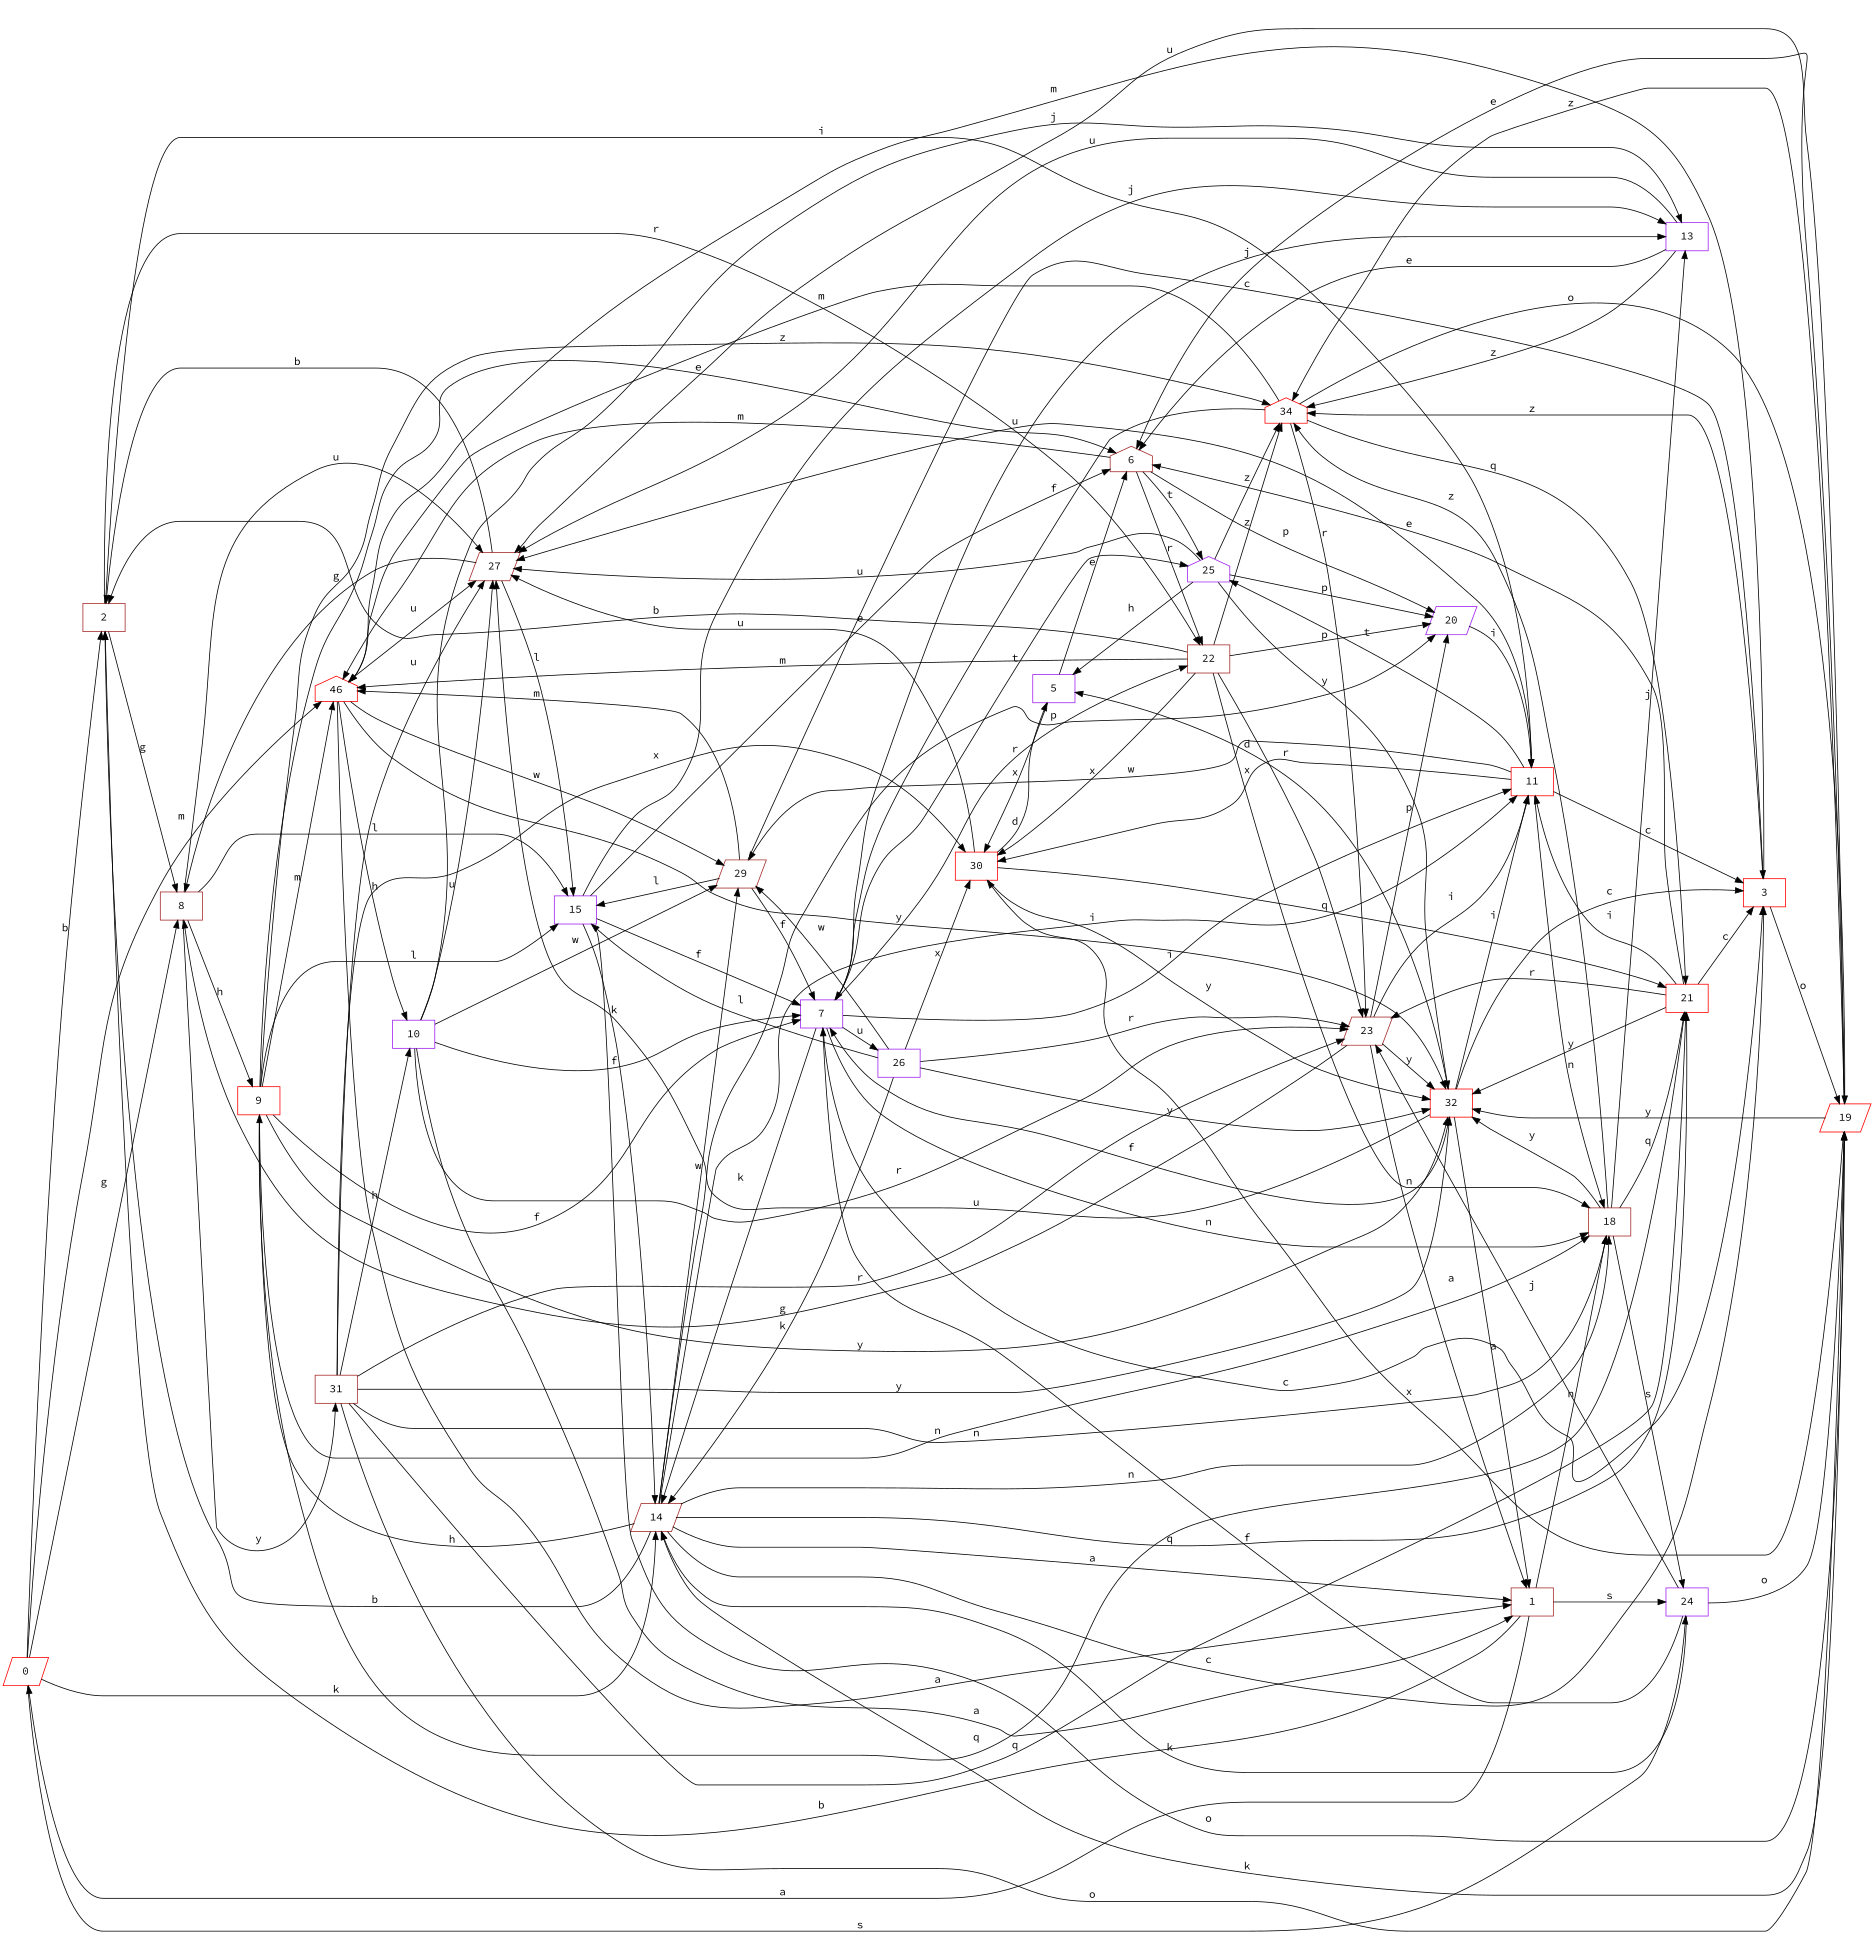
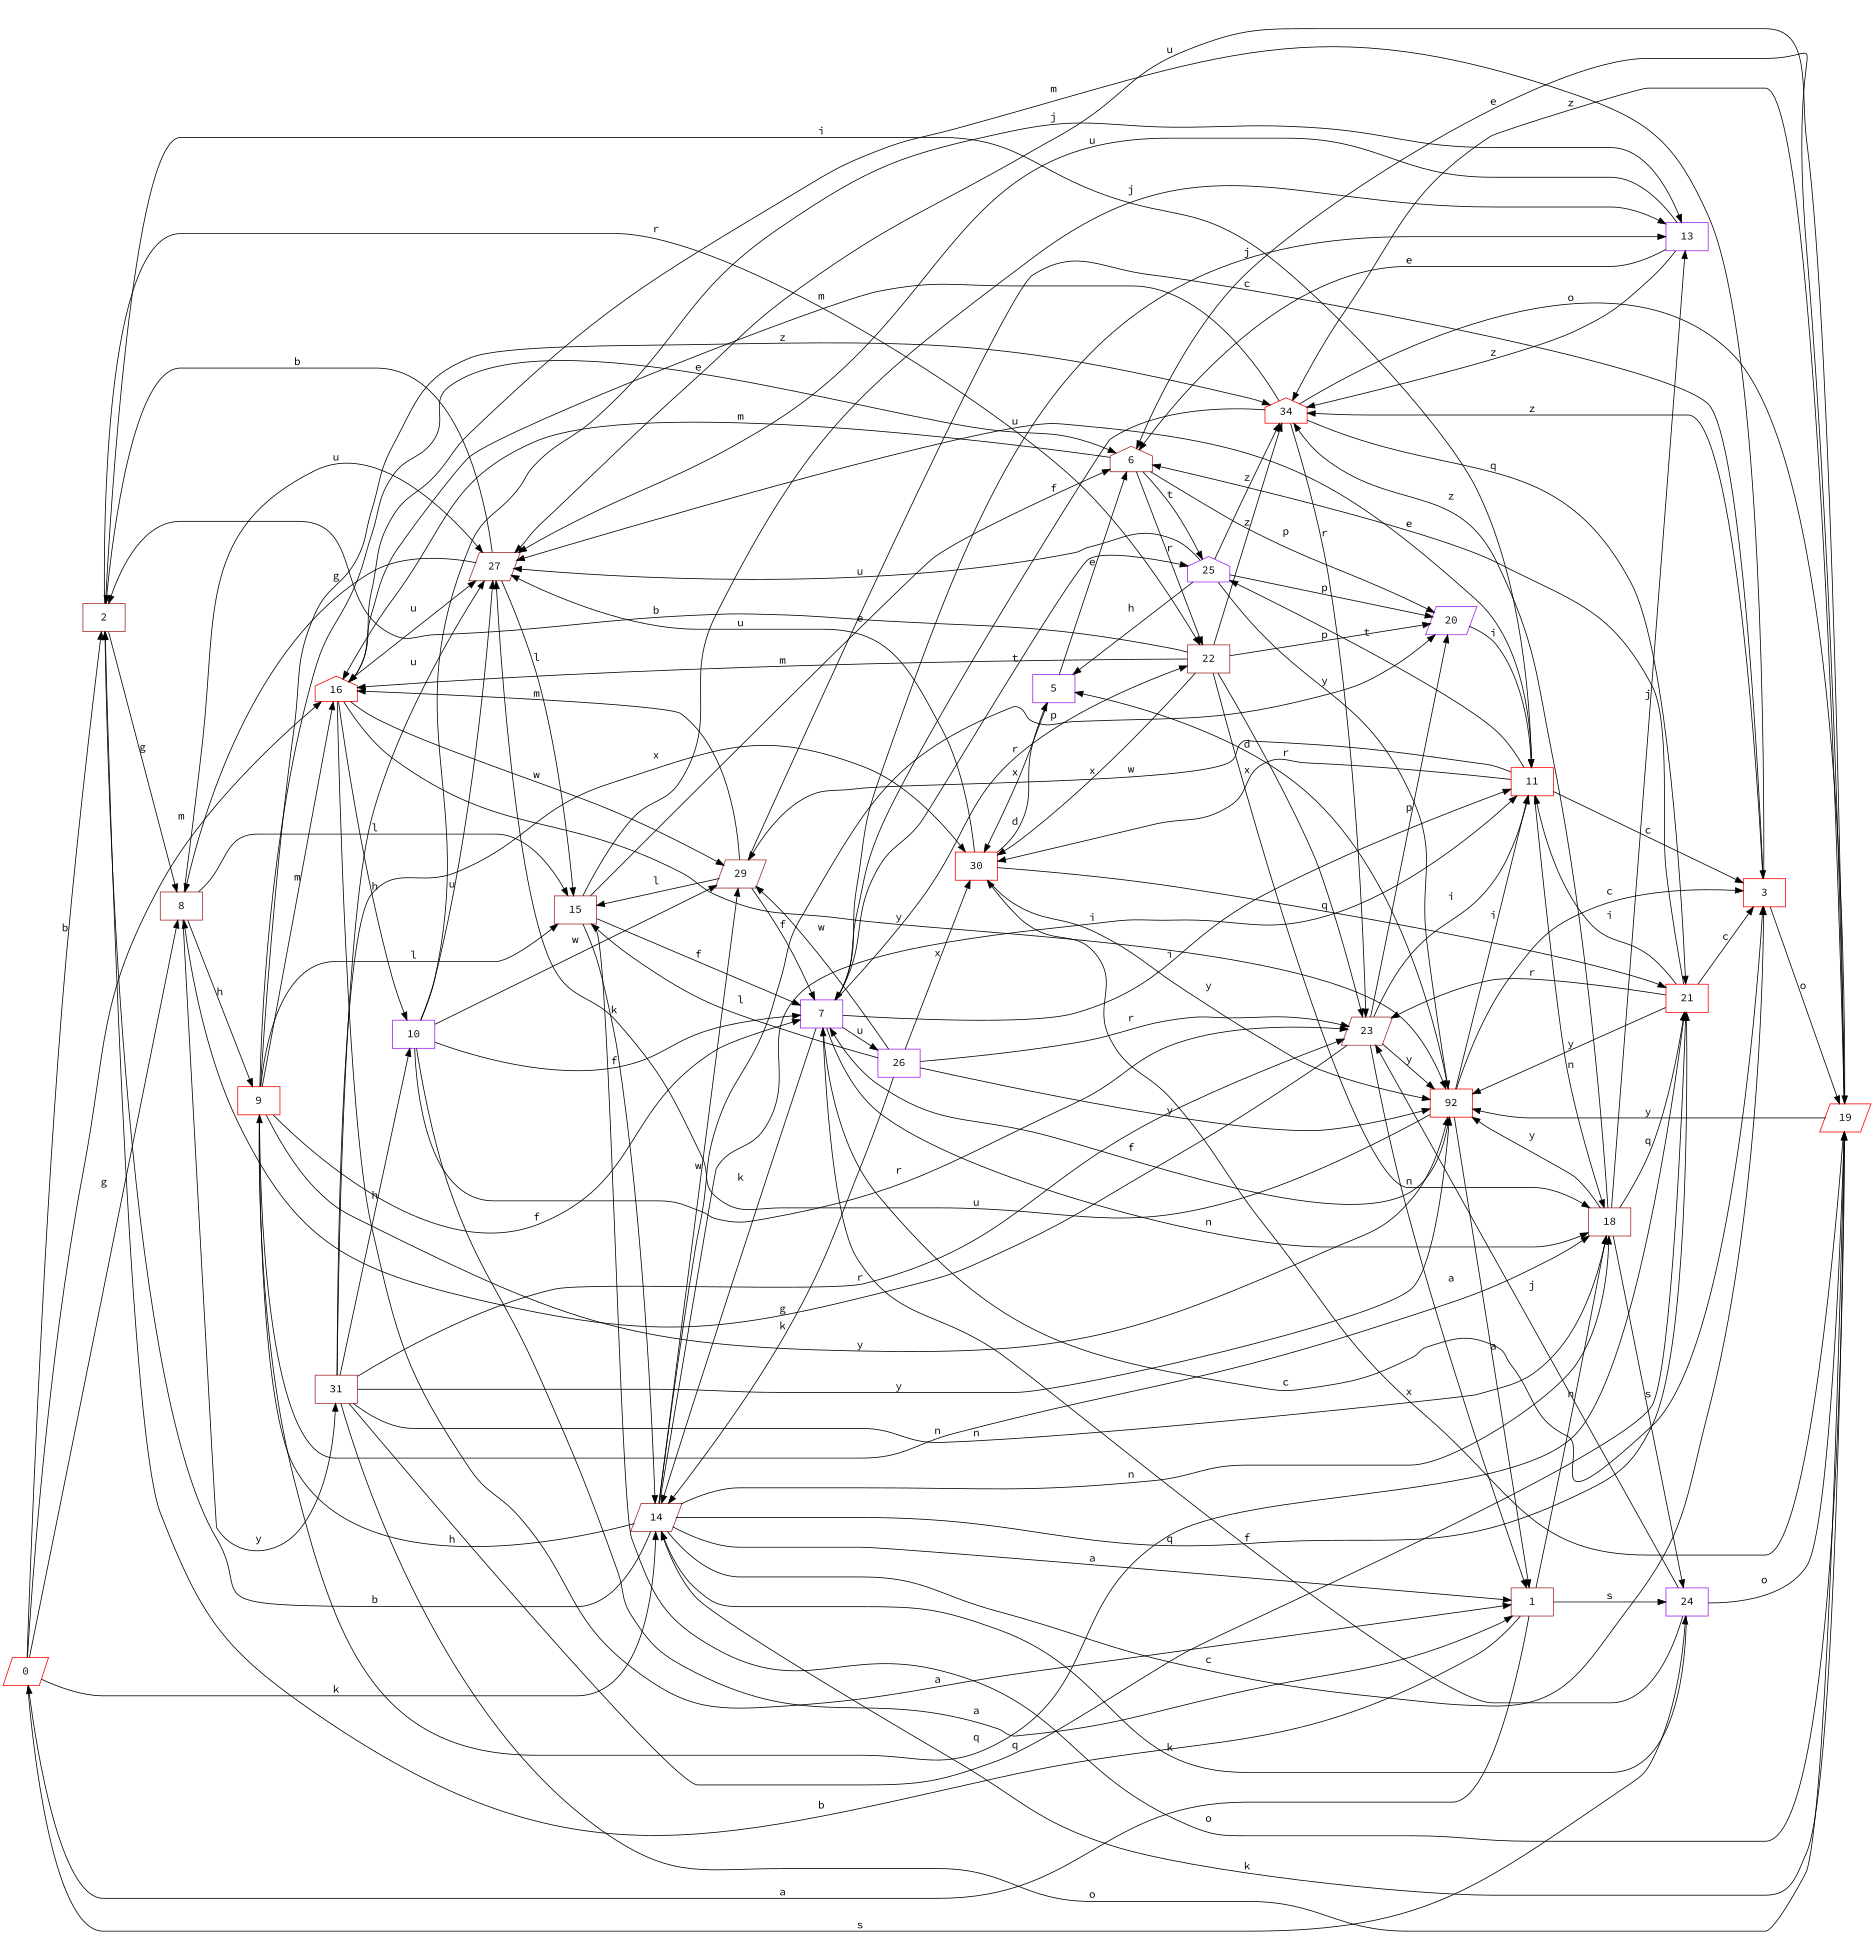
(336, 690) -> (336, 690)
(575, 910) -> (575, 910)
(1451, 1103) -> (1451, 1103)
